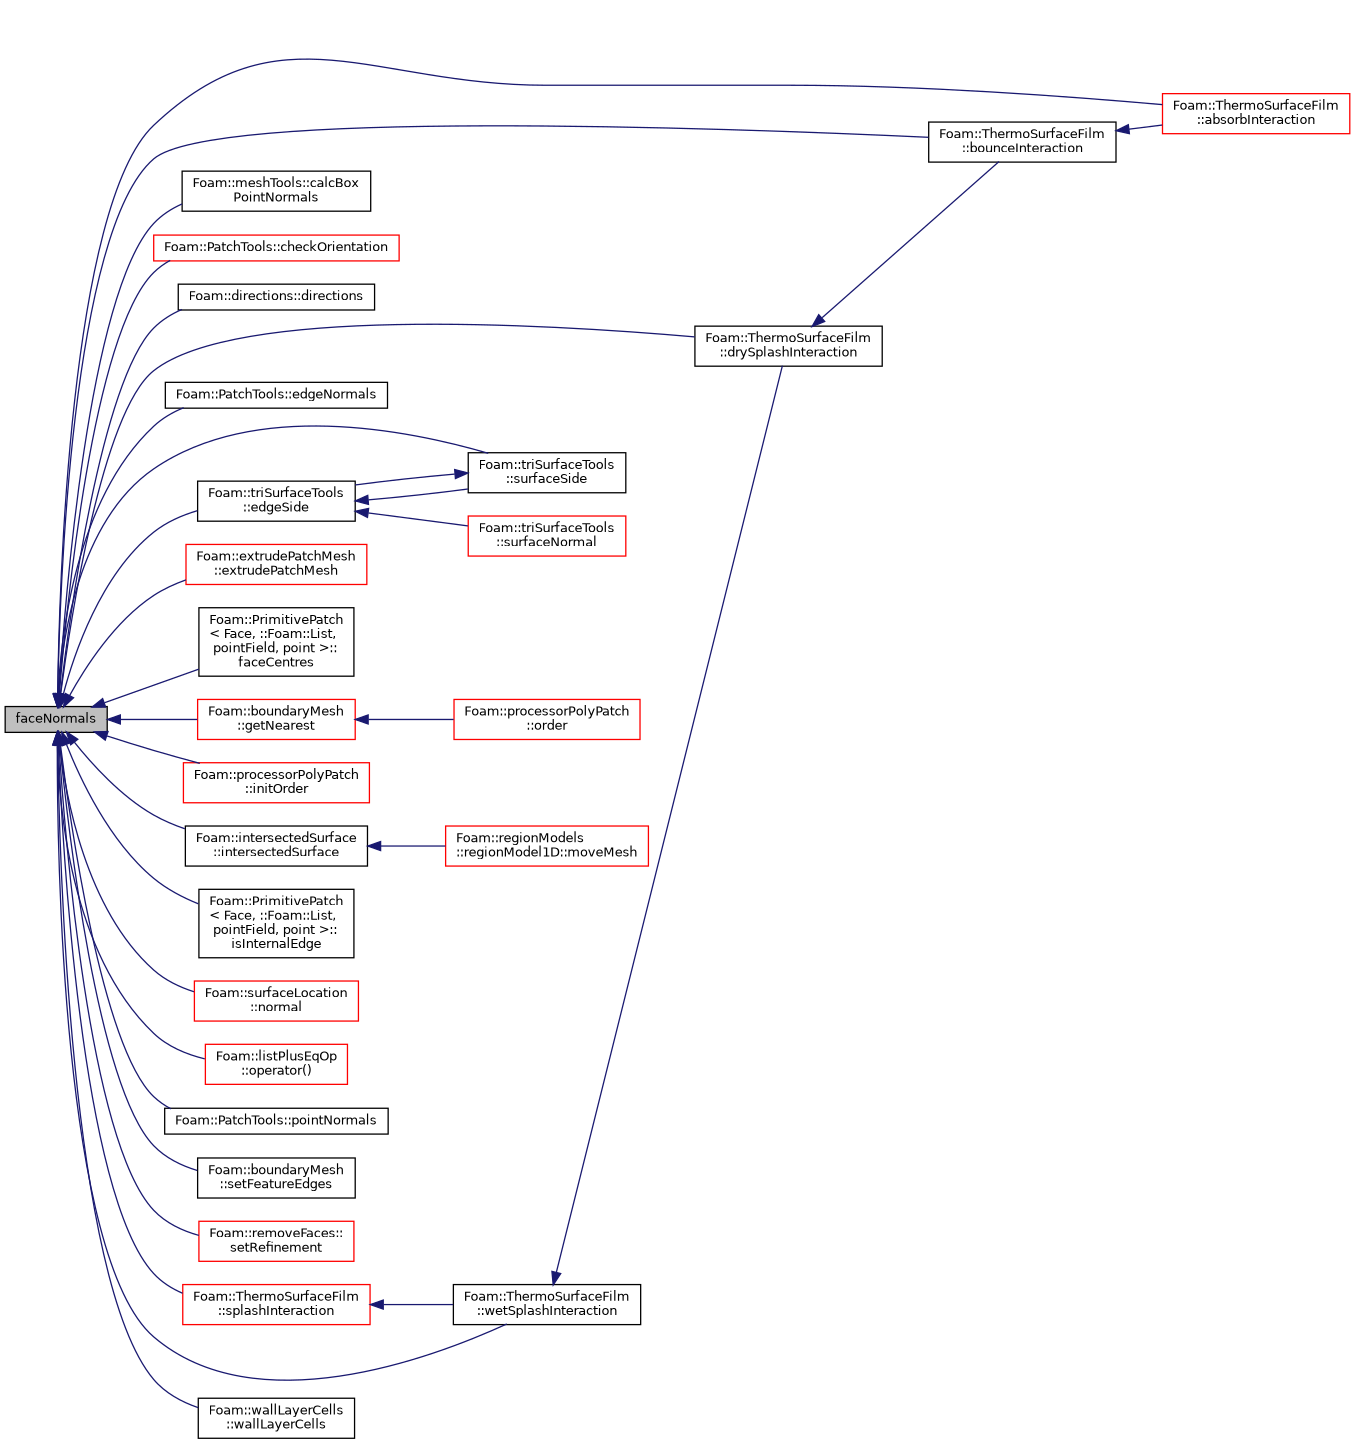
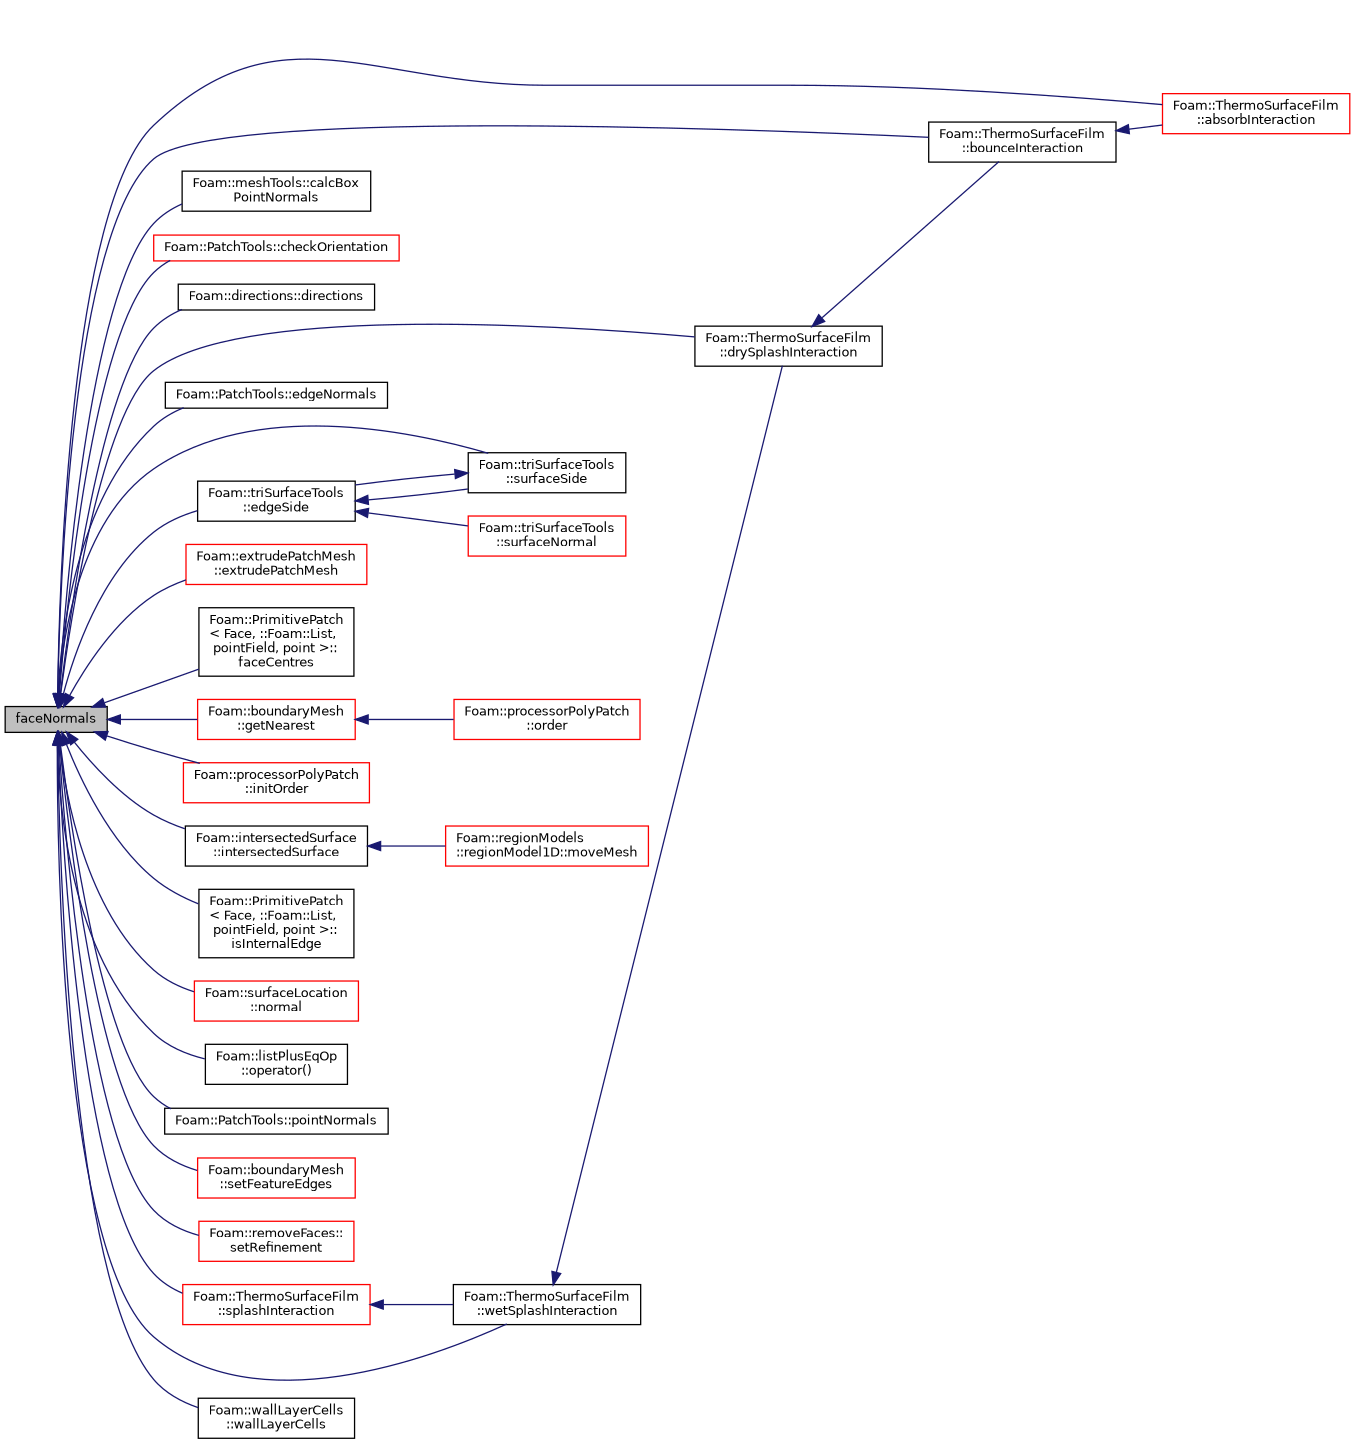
(276, 1064) -> (276, 1064)
(276, 1178) -> (276, 1178)
